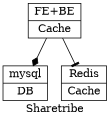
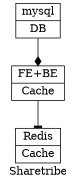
(42, 48) -> (38, 47)
